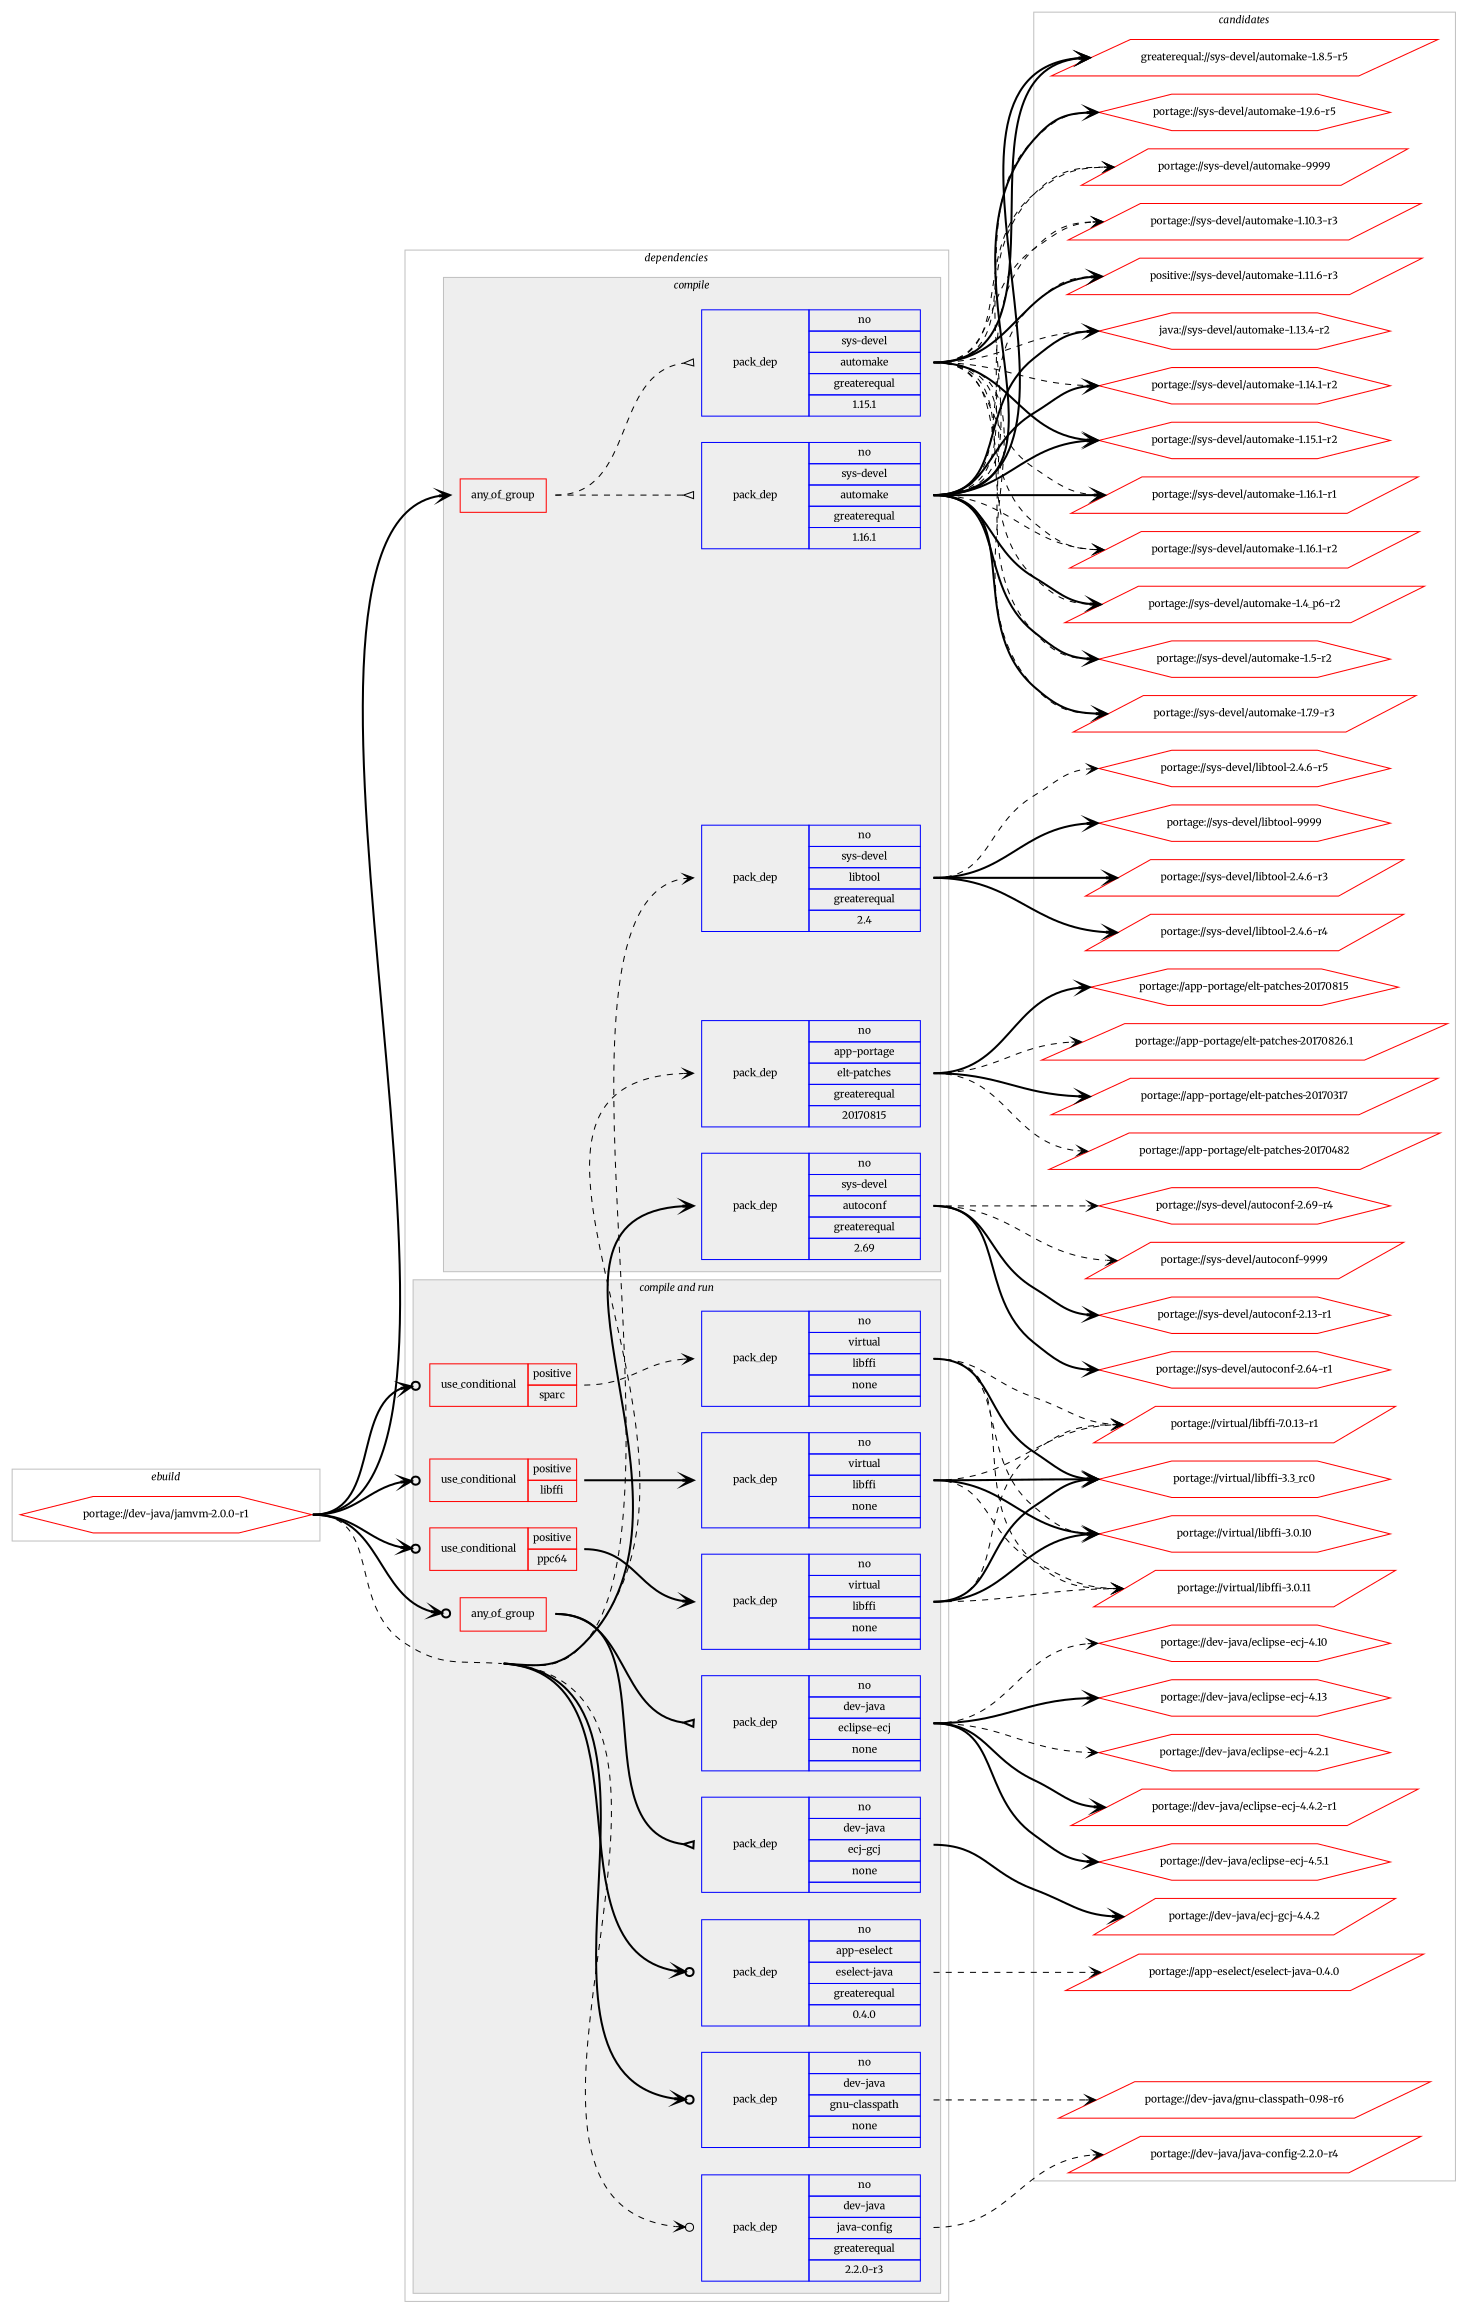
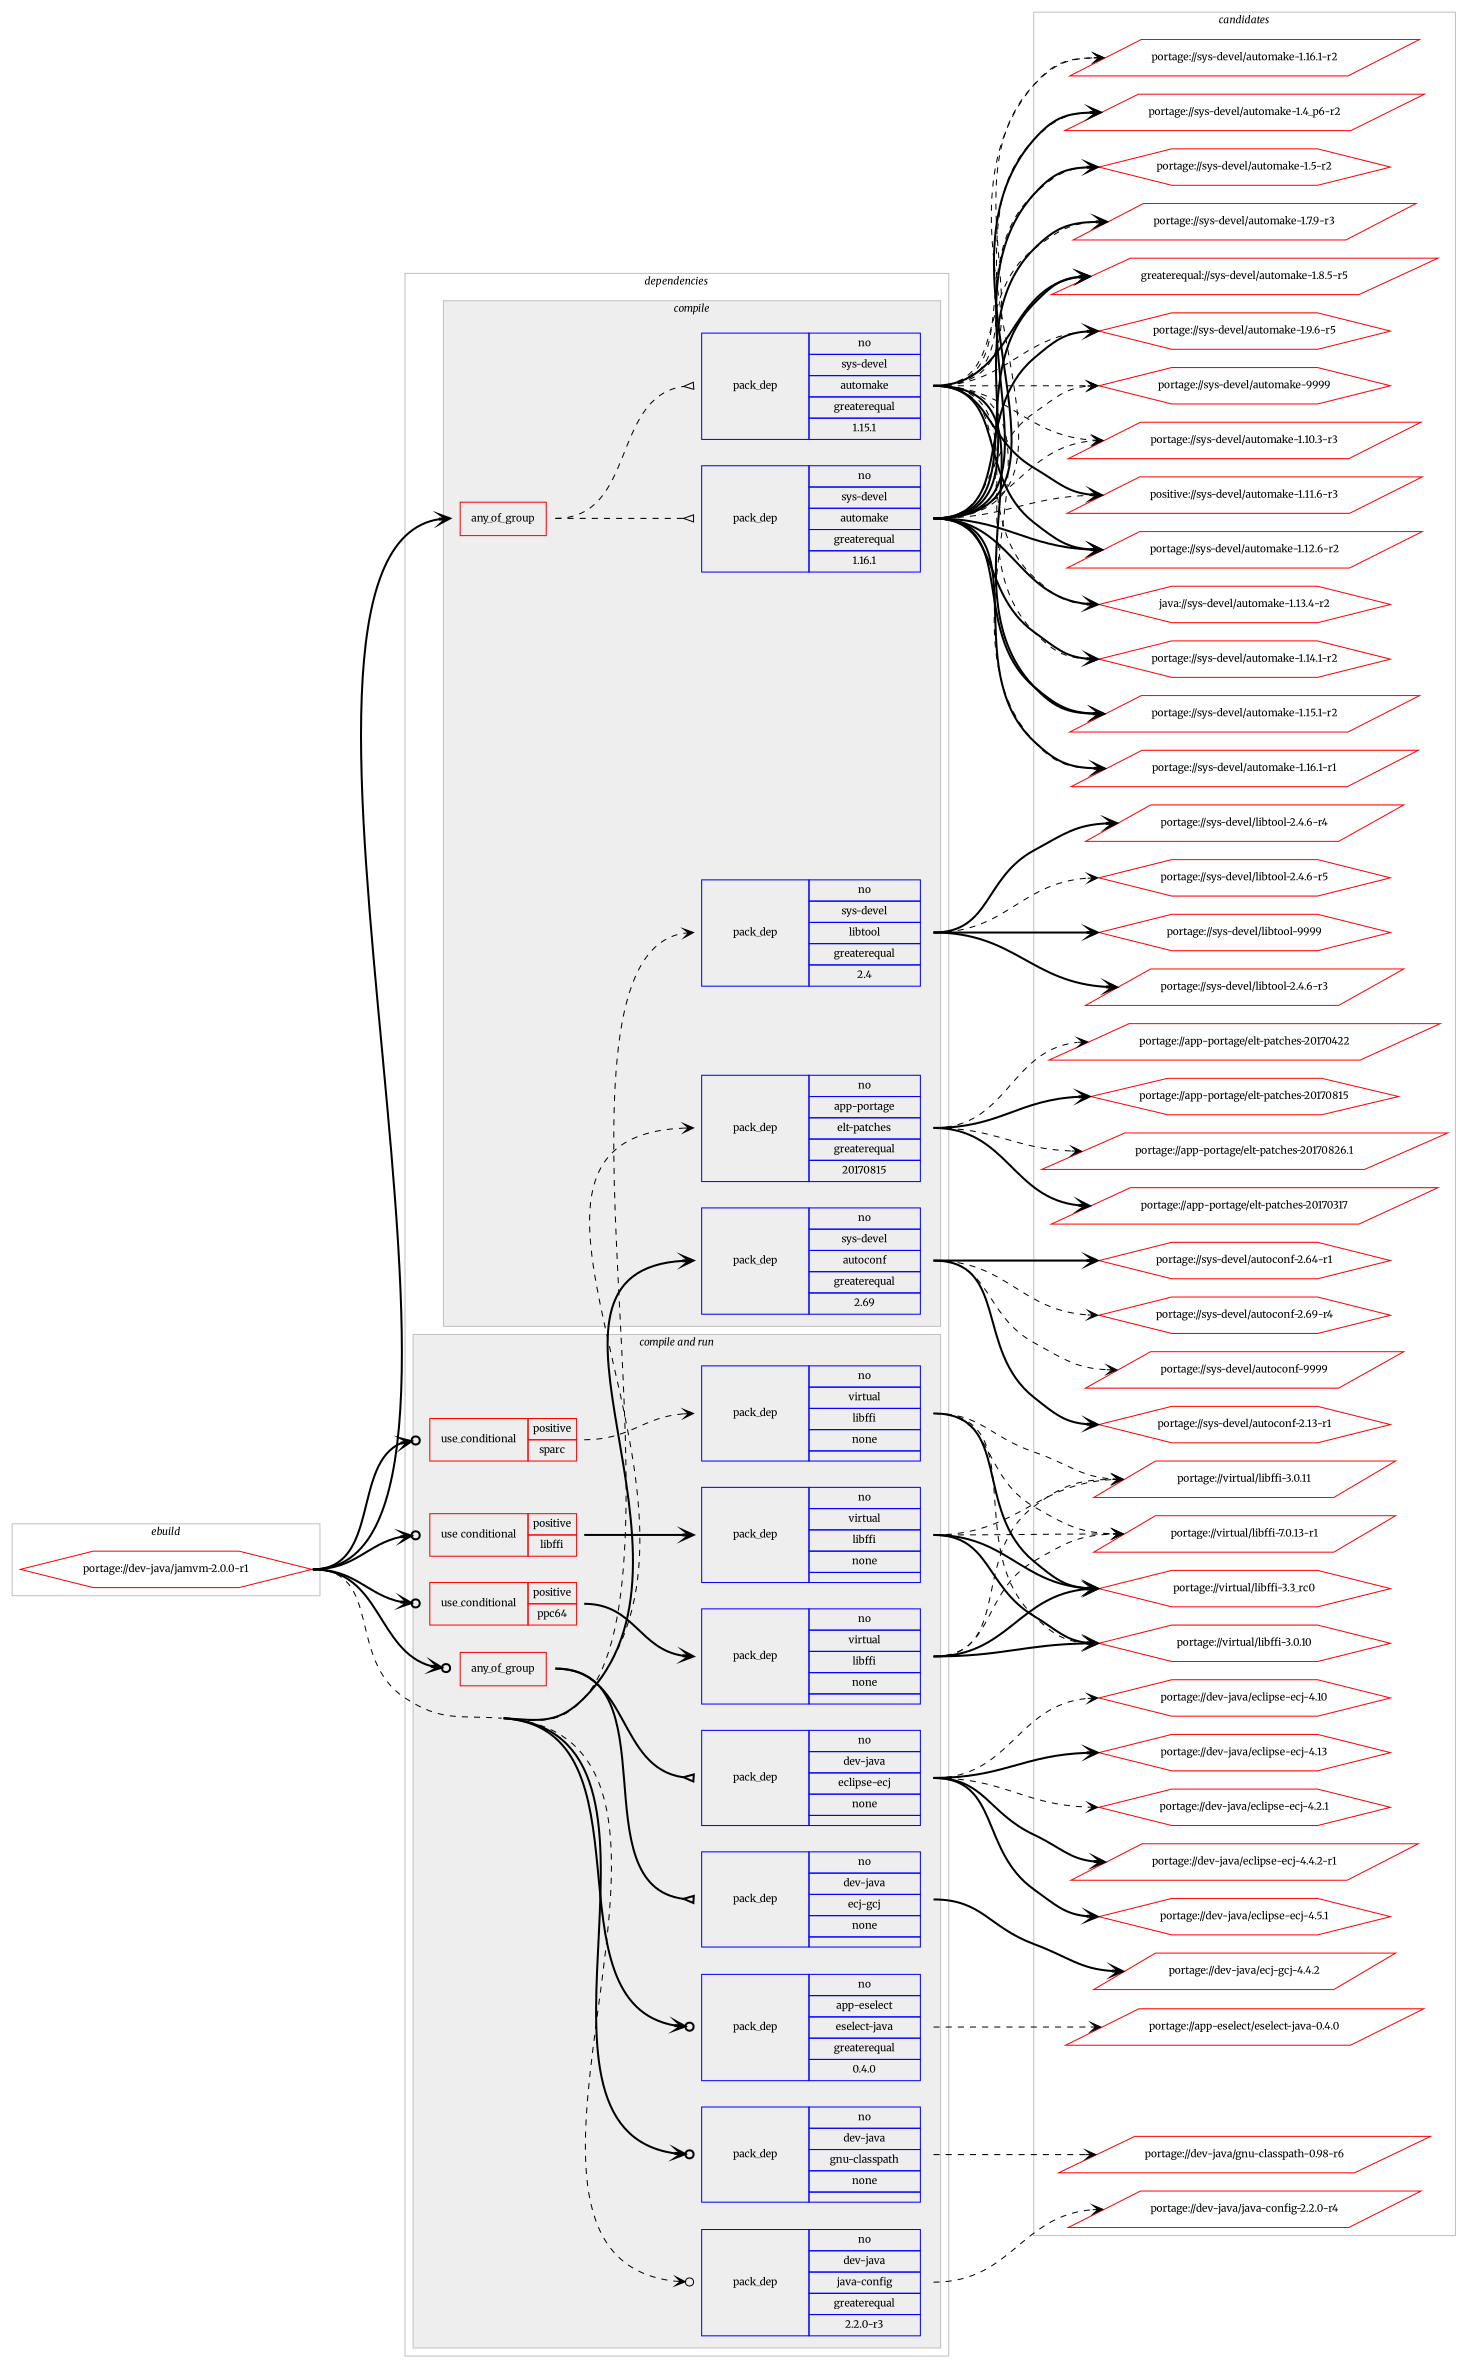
(1245, 167) -> (1245, 386)
(1245, 440) -> (1245, 714)
none -> (1245, 550)
(1245, 1151) -> (1245, 1042)
